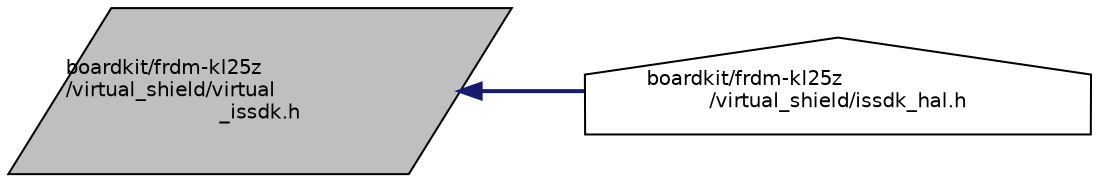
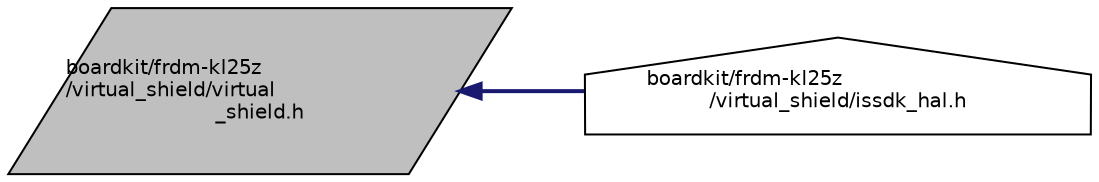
(260, 91) -> (260, 91)
